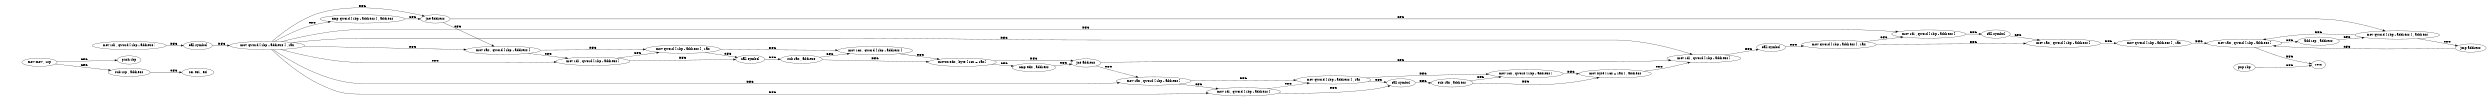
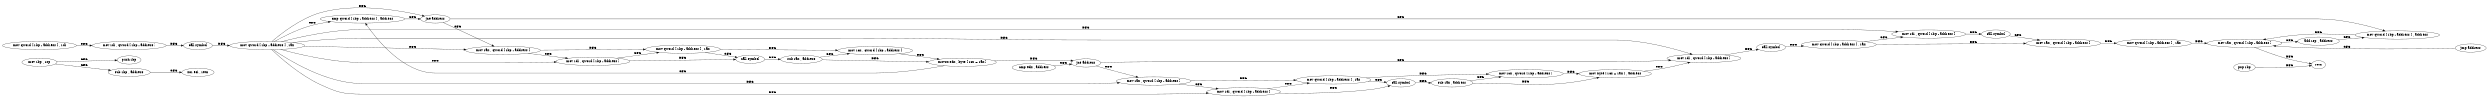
(2437, 42) -> none
none -> (39, 46)
(39, 62) -> (39, 62)
(1001, 65) -> (647, 73)
(2290, 65) -> (2290, 65)
(129, 72) -> (129, 72)
(198, 72) -> (198, 72)
